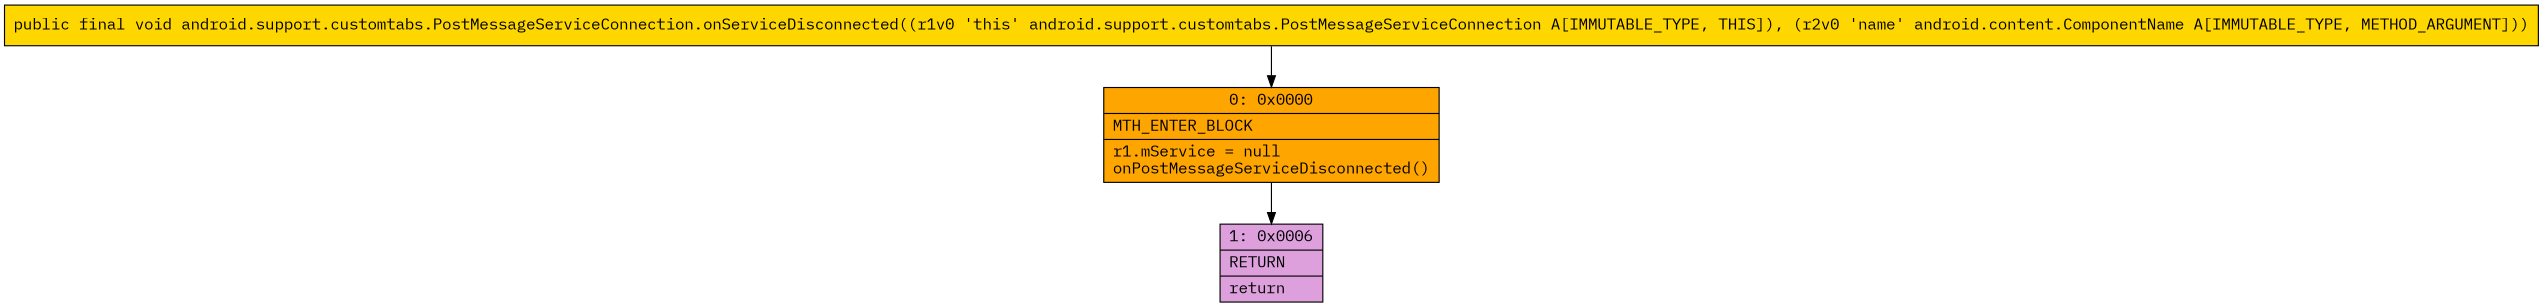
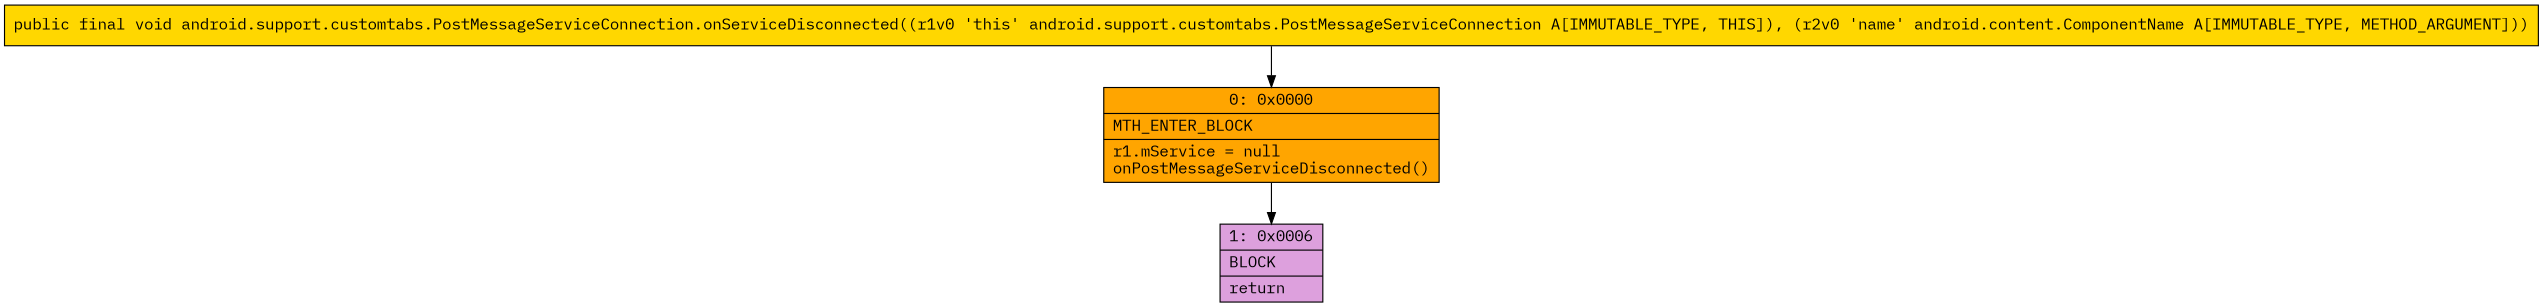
(1257, 263) -> (1253, 263)
